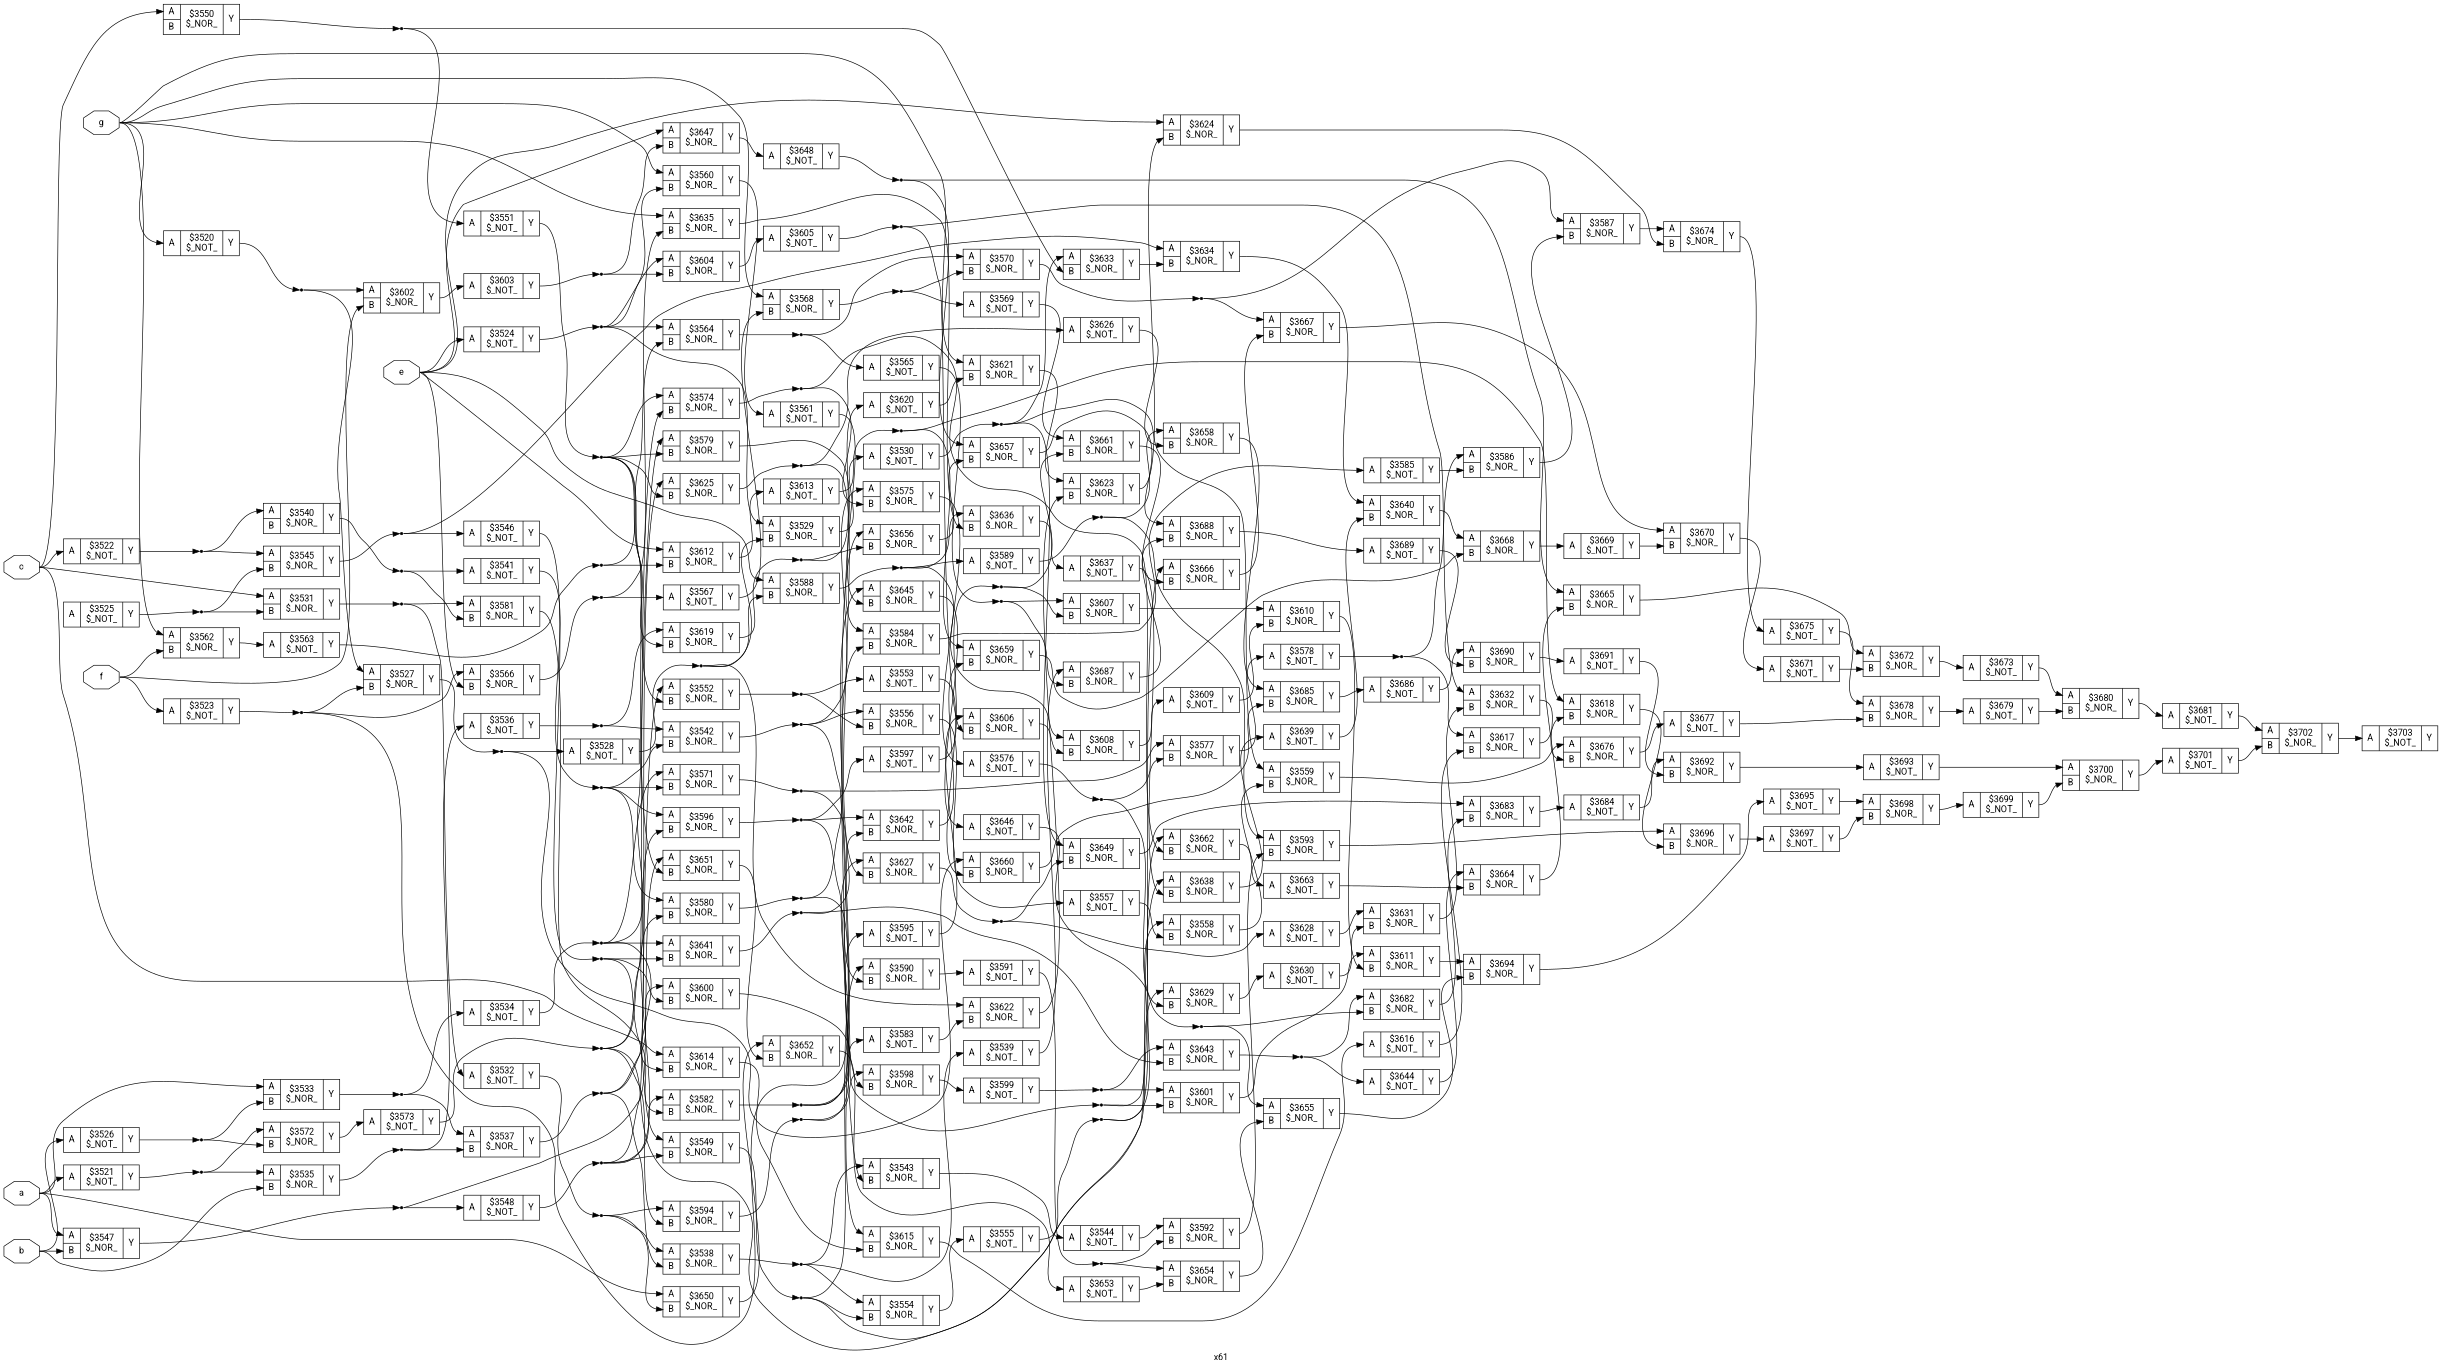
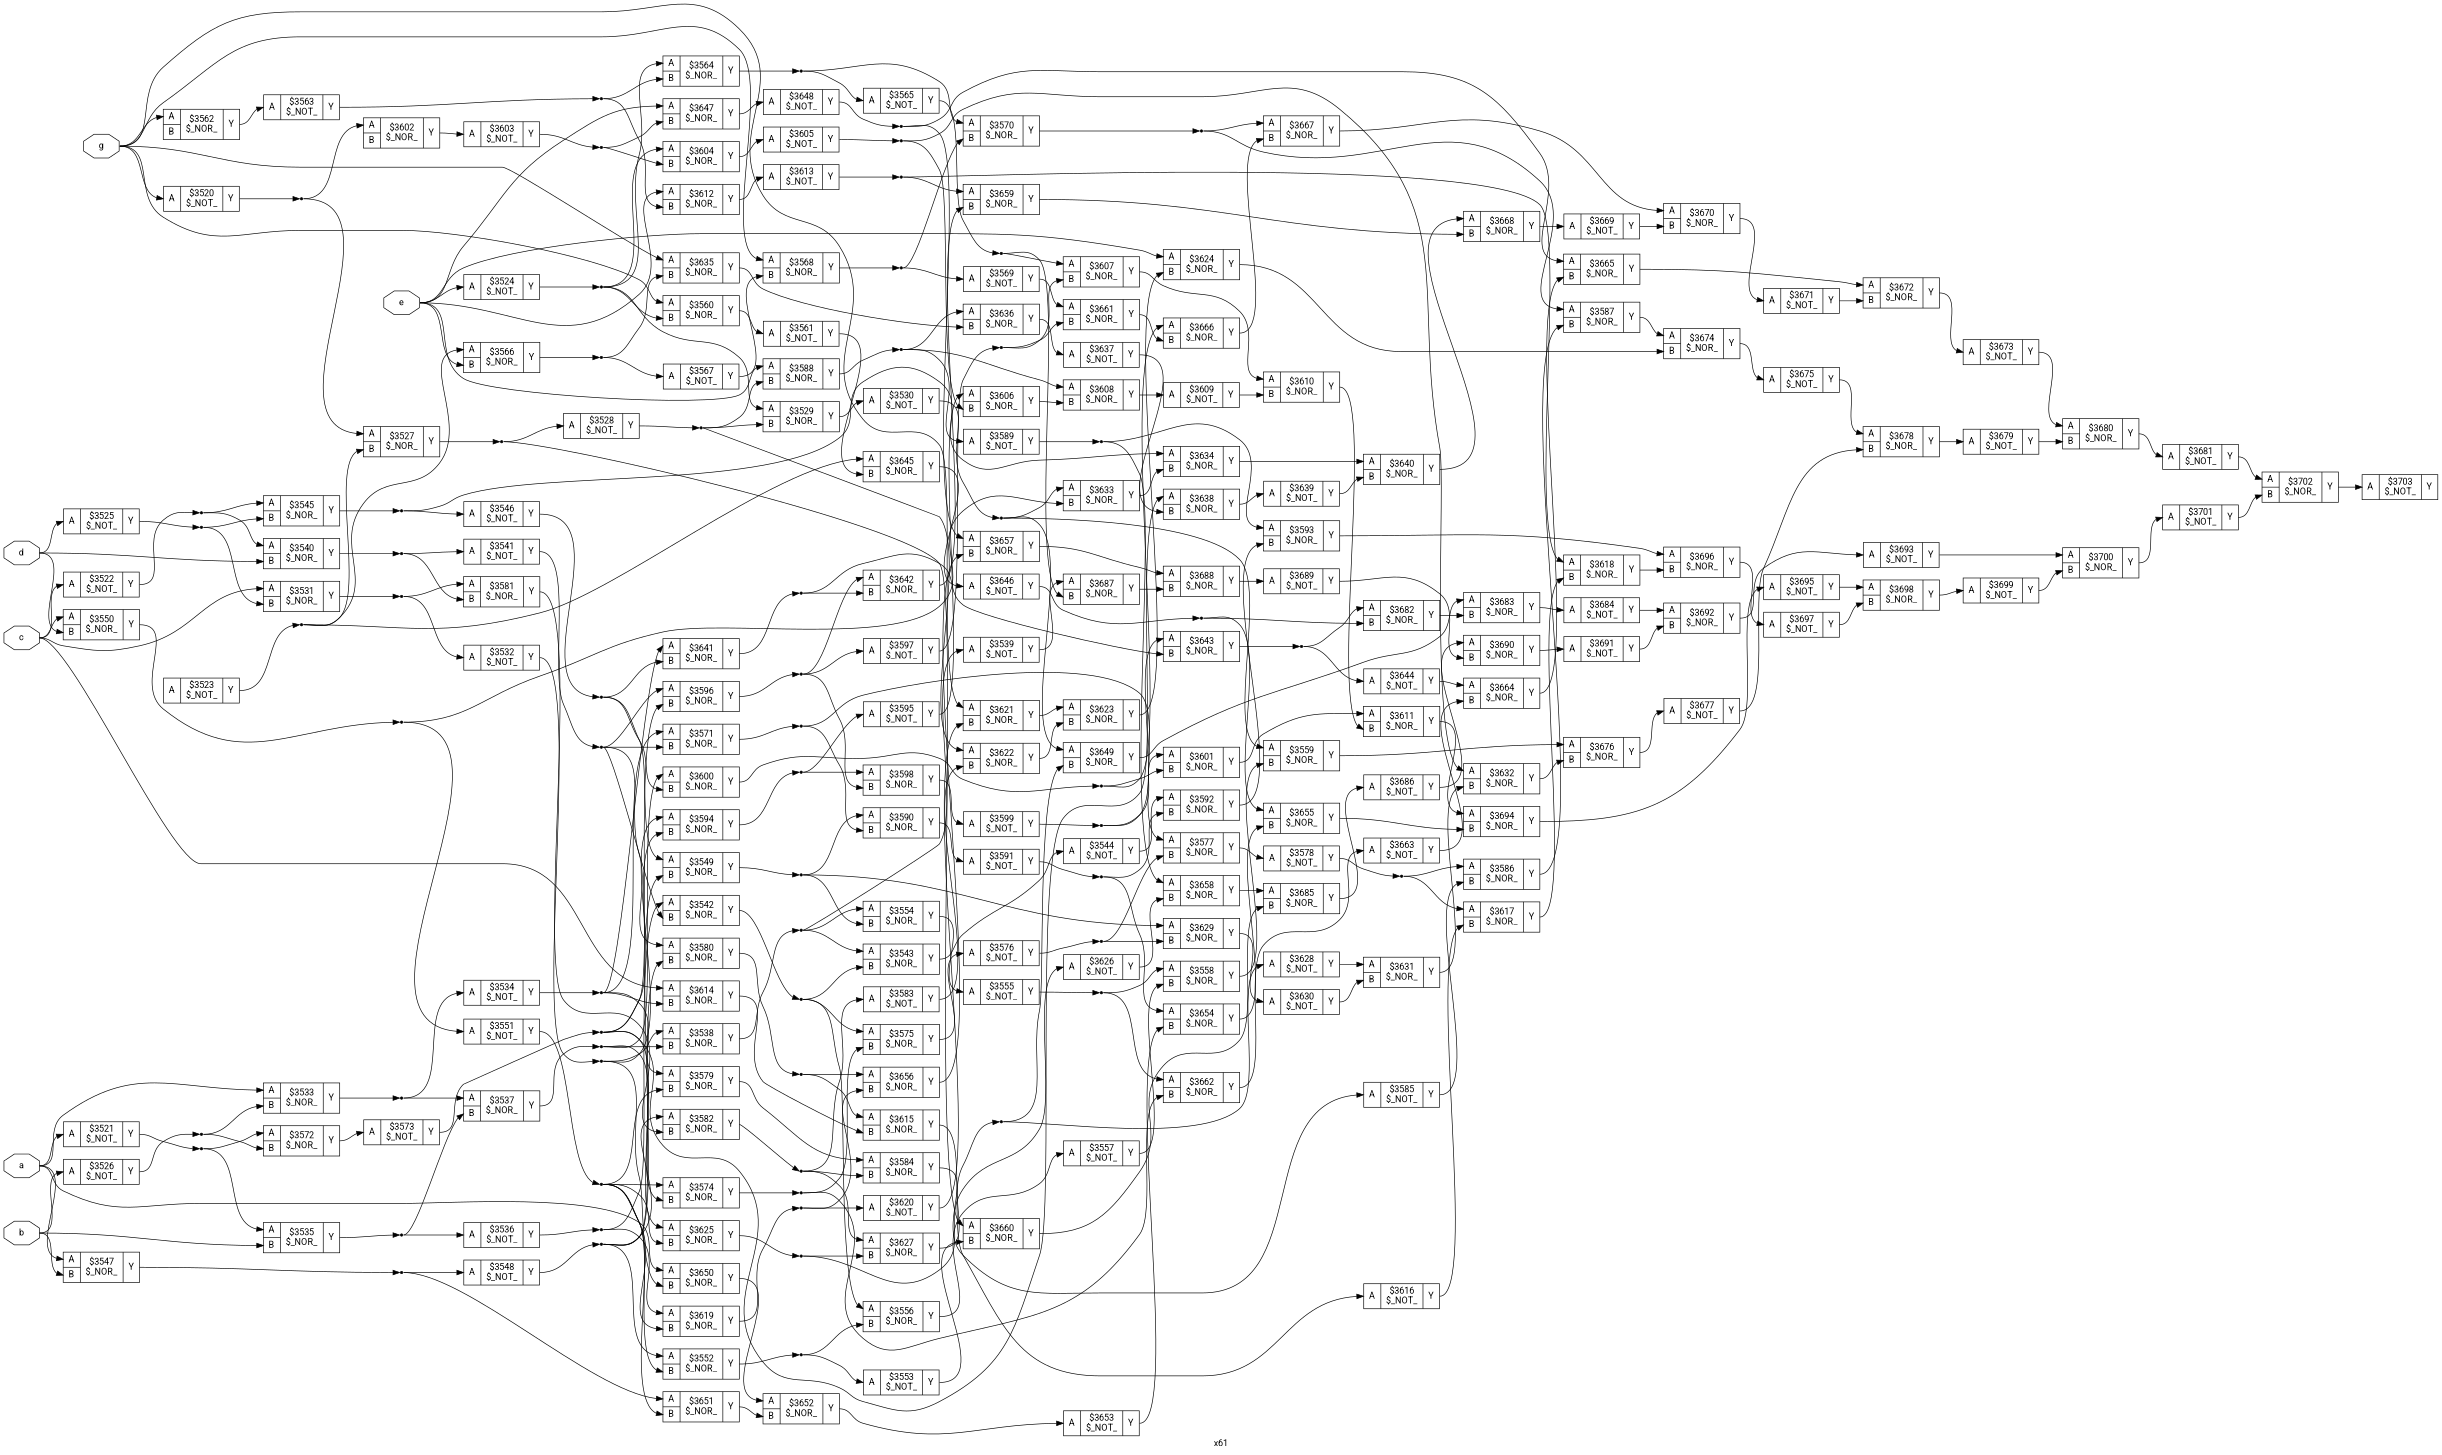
none -> (22, 553)
(101, 677) -> none
